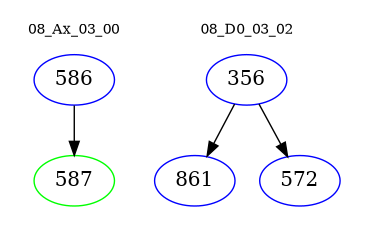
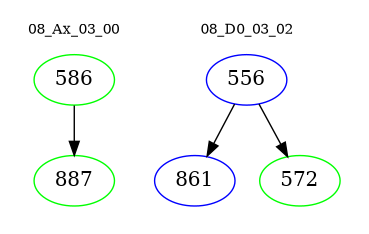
(74, 80) -> (74, 80)
(247, 80) -> (247, 80)
(74, 181) -> (74, 181)
(300, 181) -> (300, 181)
